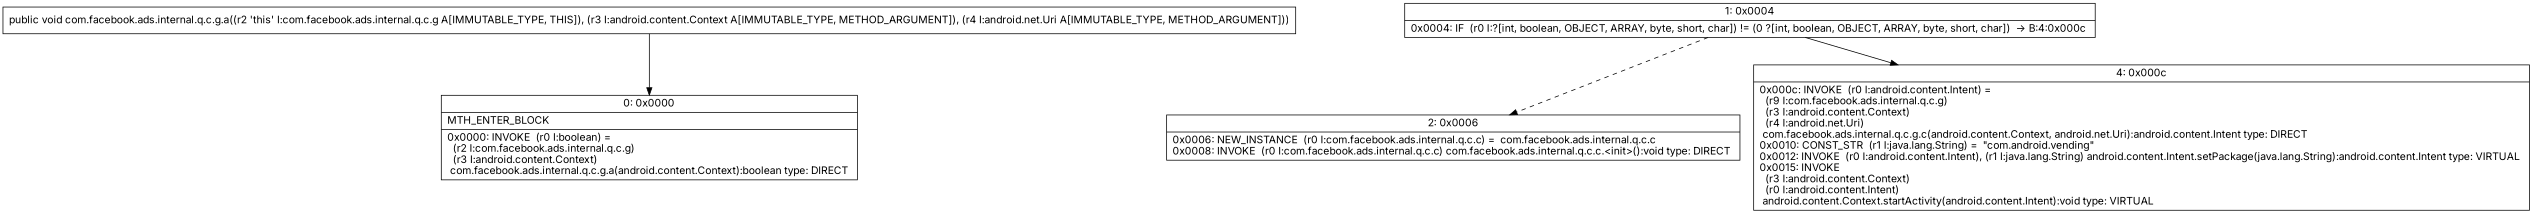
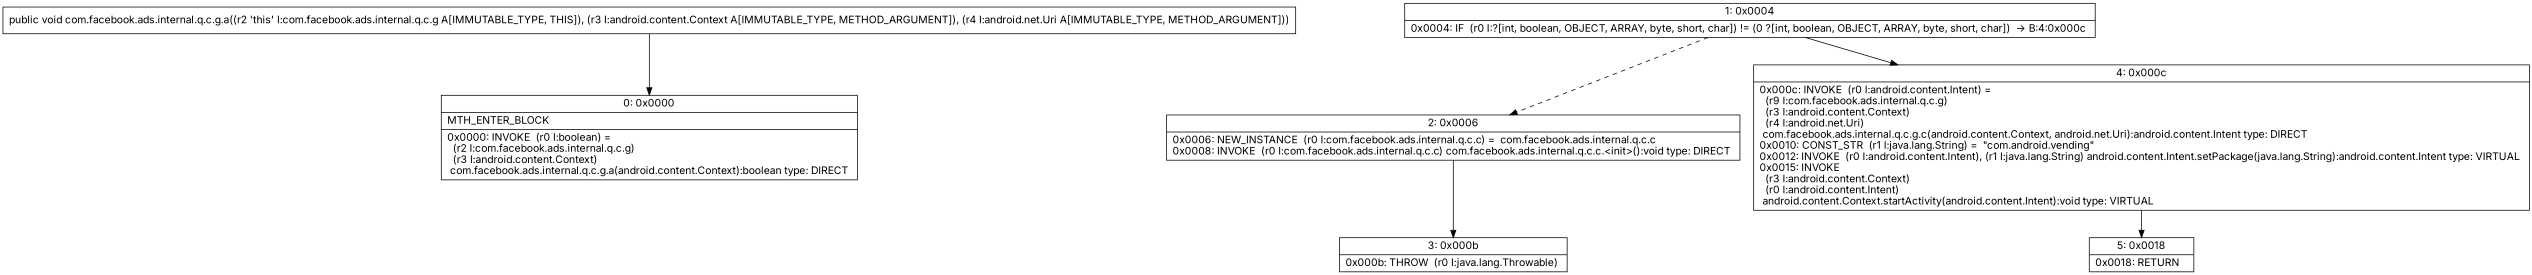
none -> (1453, 255)
none -> (2142, 255)
